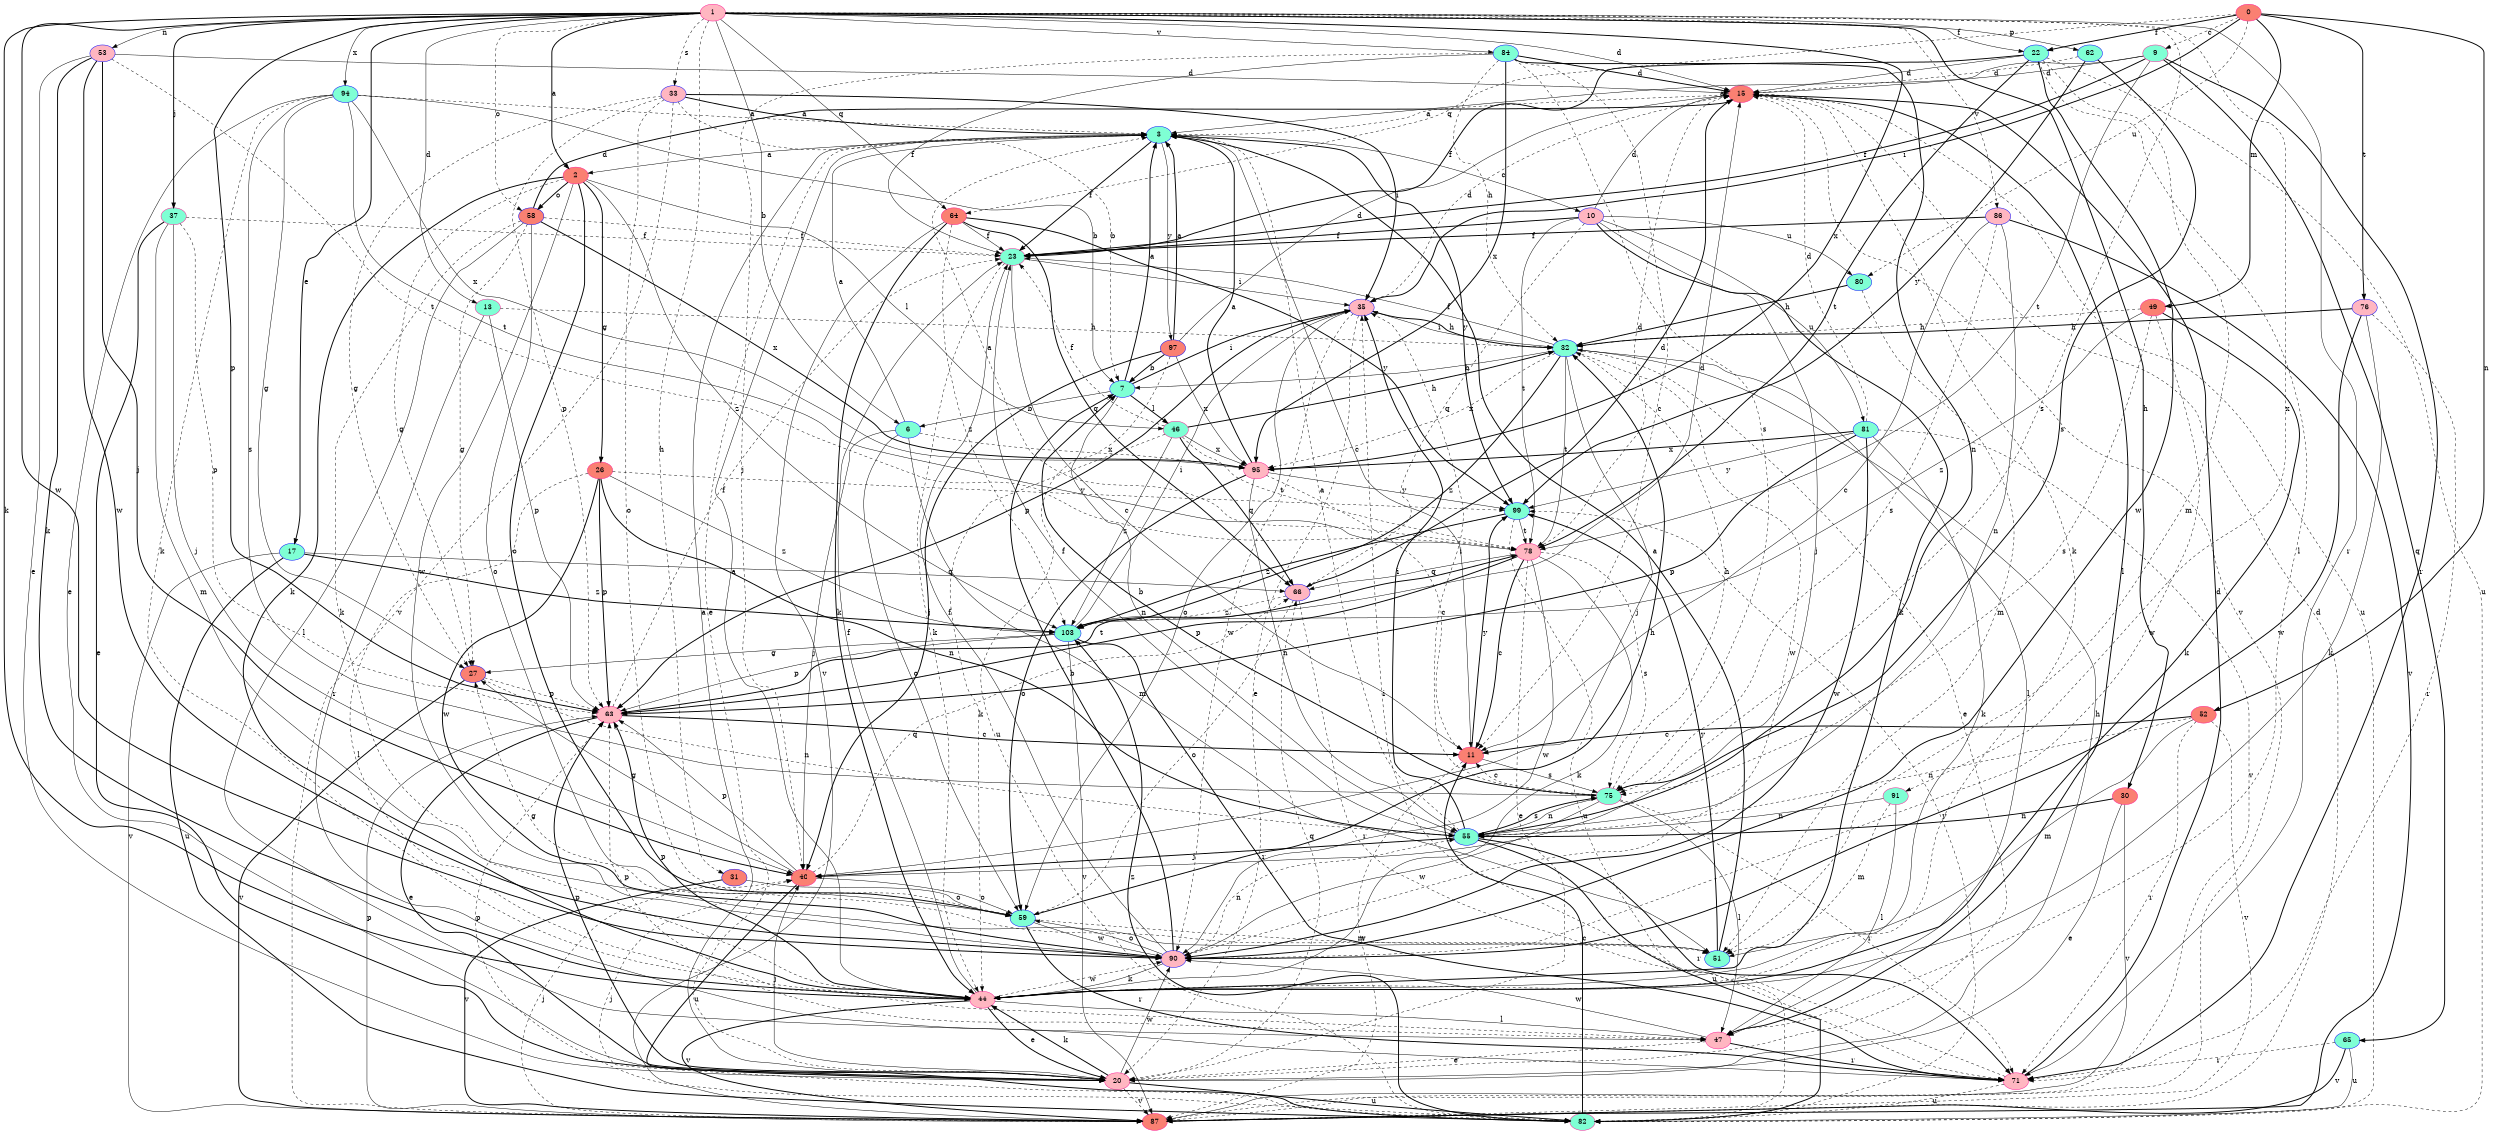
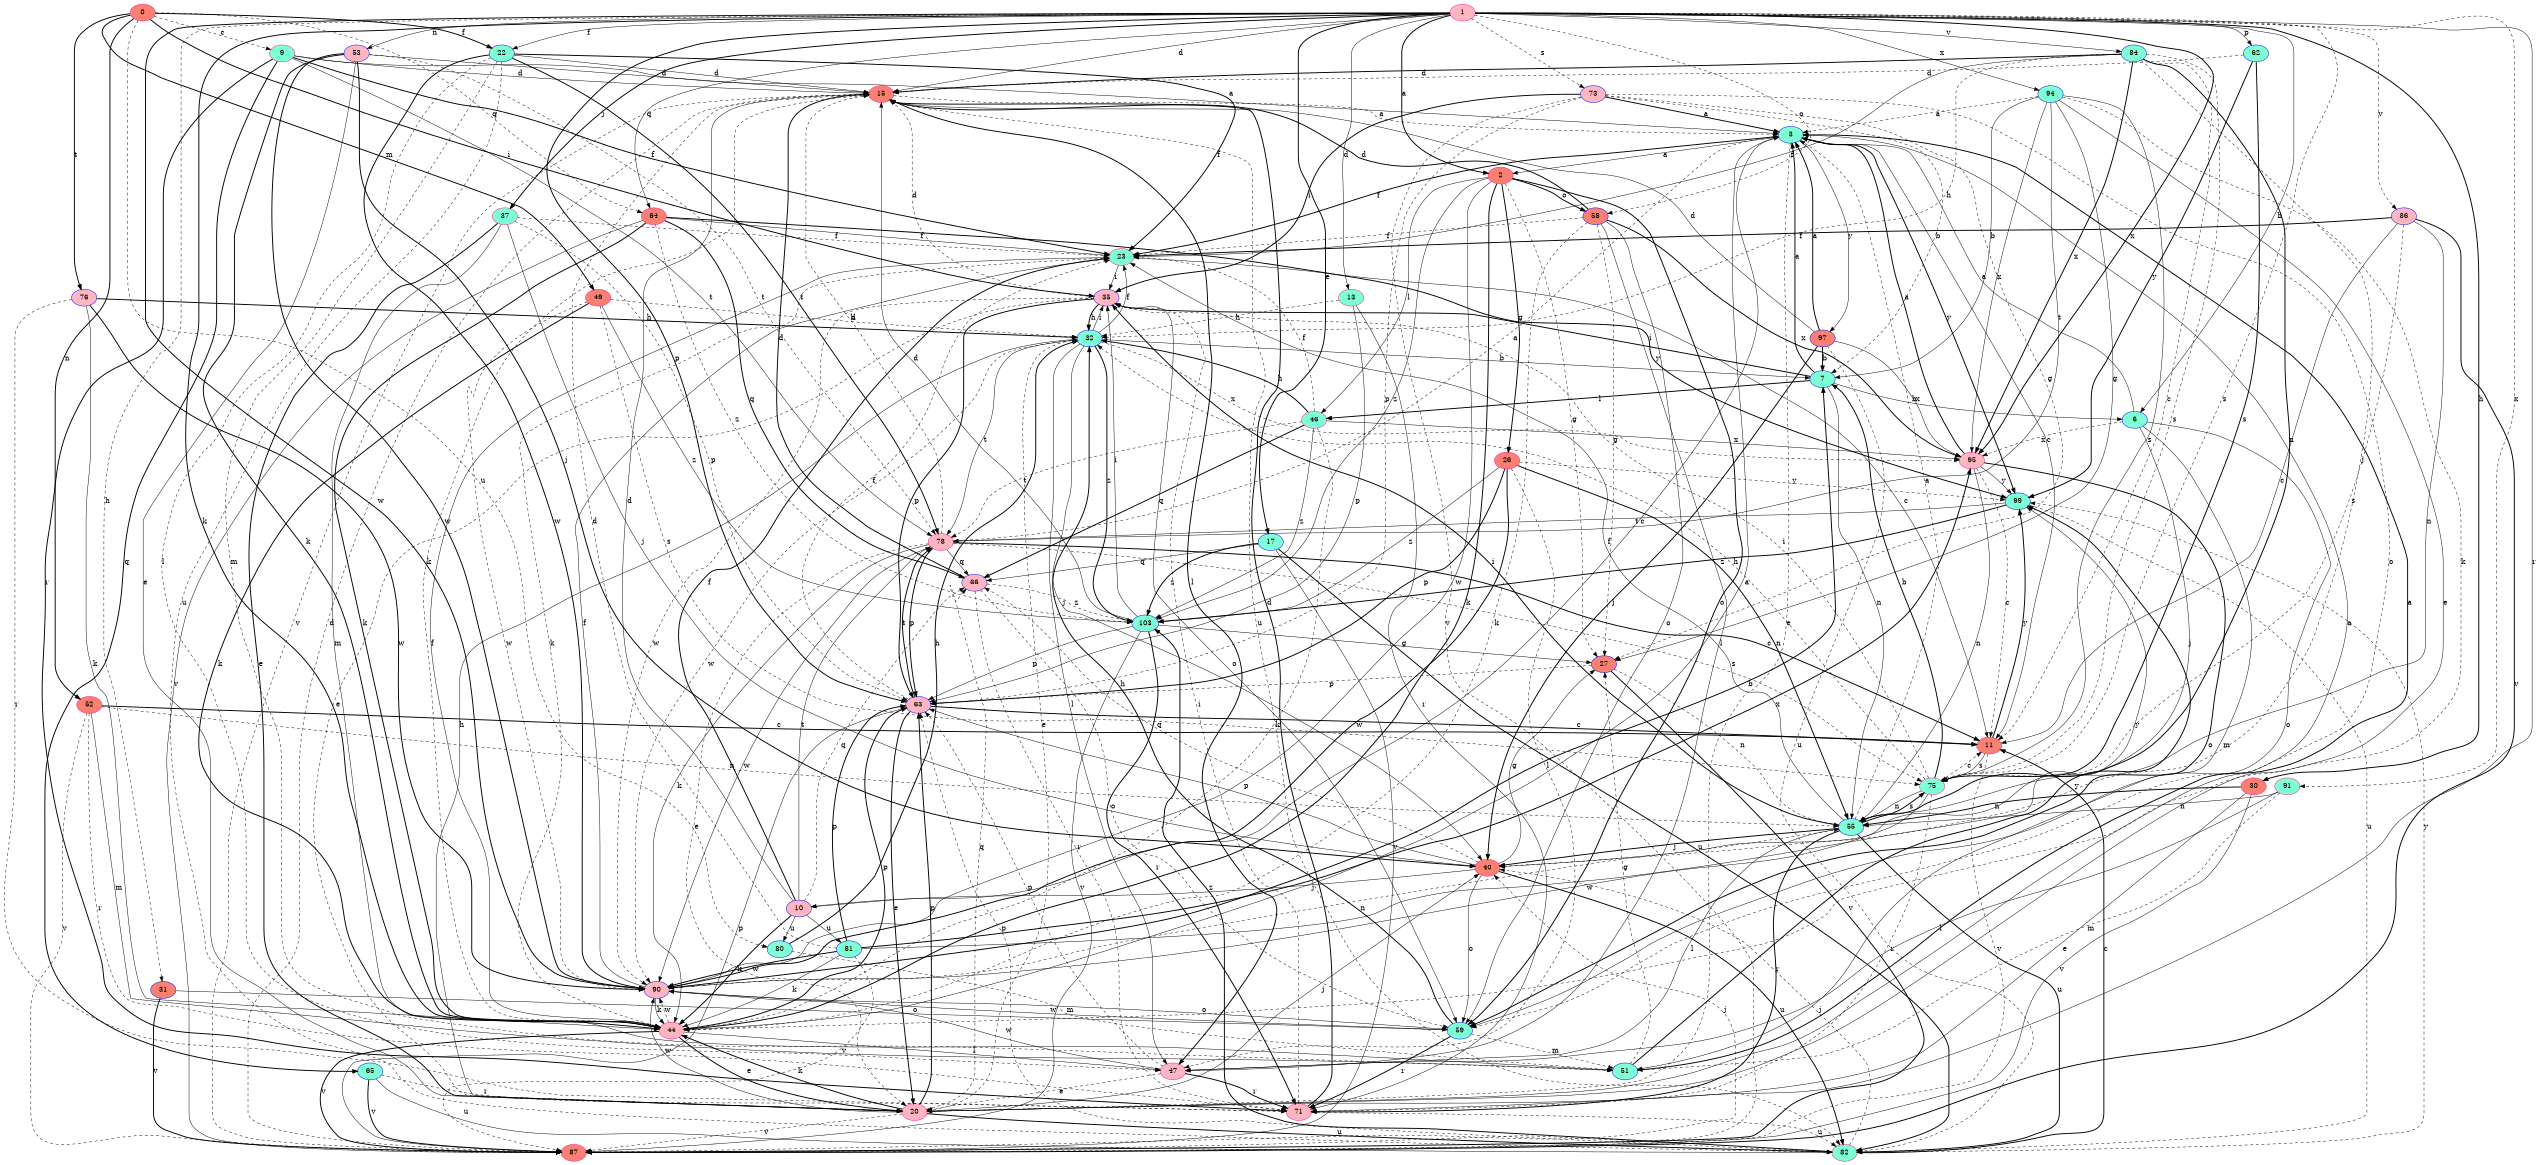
(674, 94) -> (1593, 94)
(609, 715) -> (918, 705)
(1718, 753) -> (1146, 894)
(1728, 888) -> (1583, 1050)
